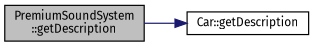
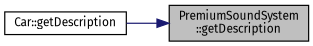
(159, 23) -> (142, 23)
